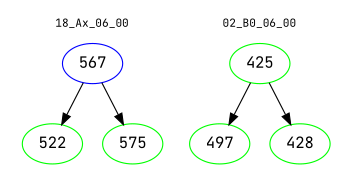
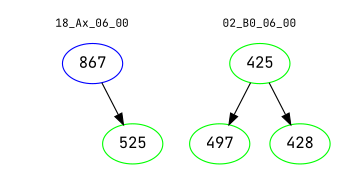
(93, 64) -> (93, 64)
(52, 144) -> none
(133, 144) -> (133, 144)
